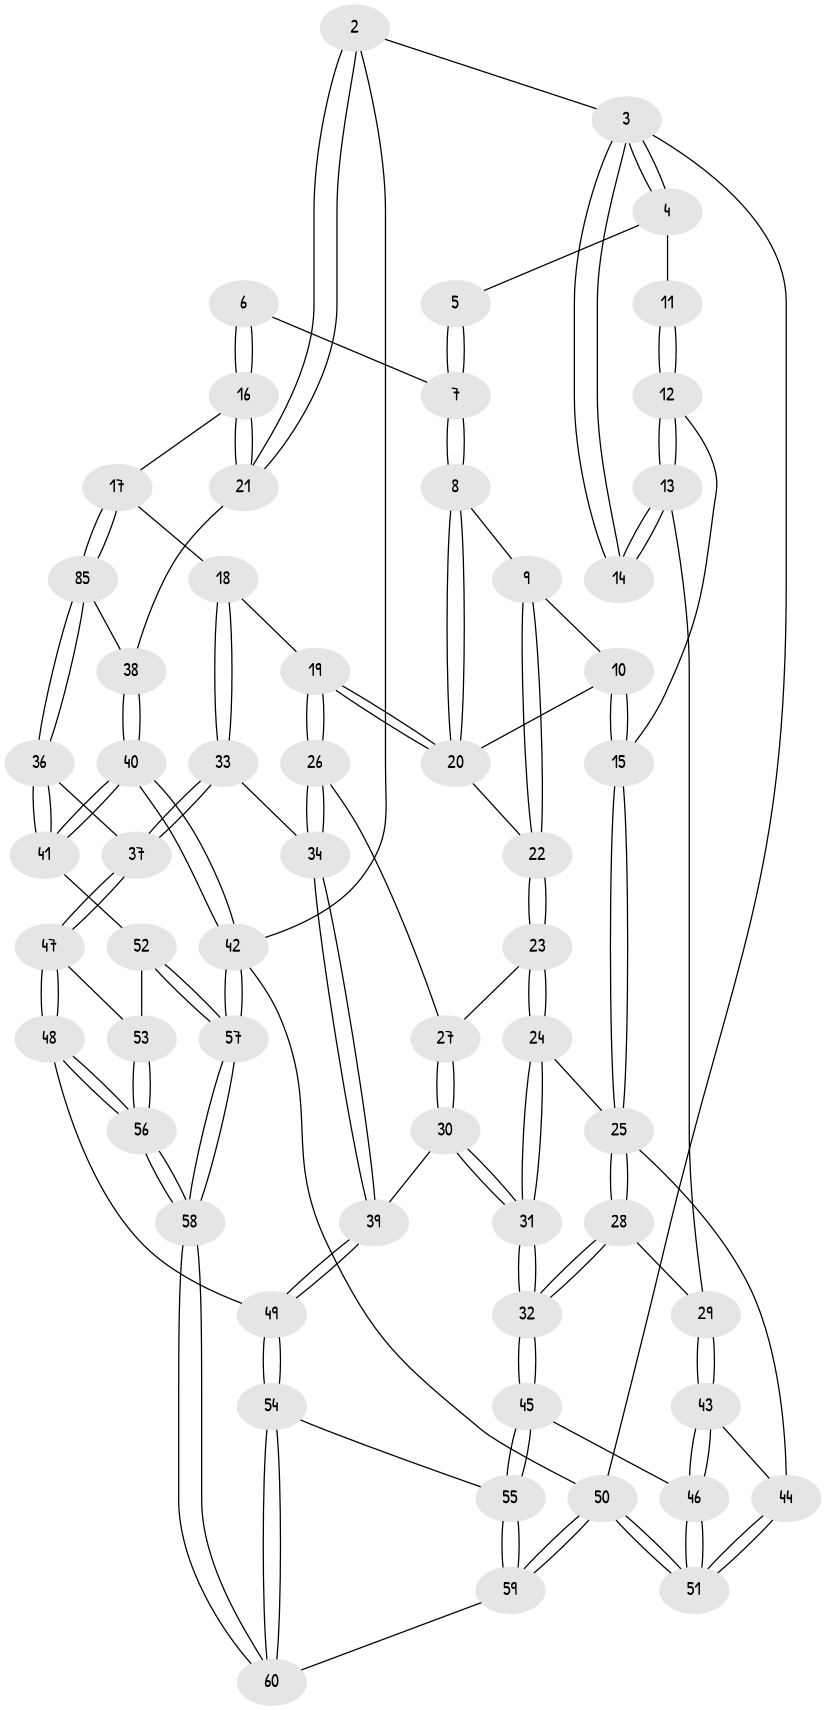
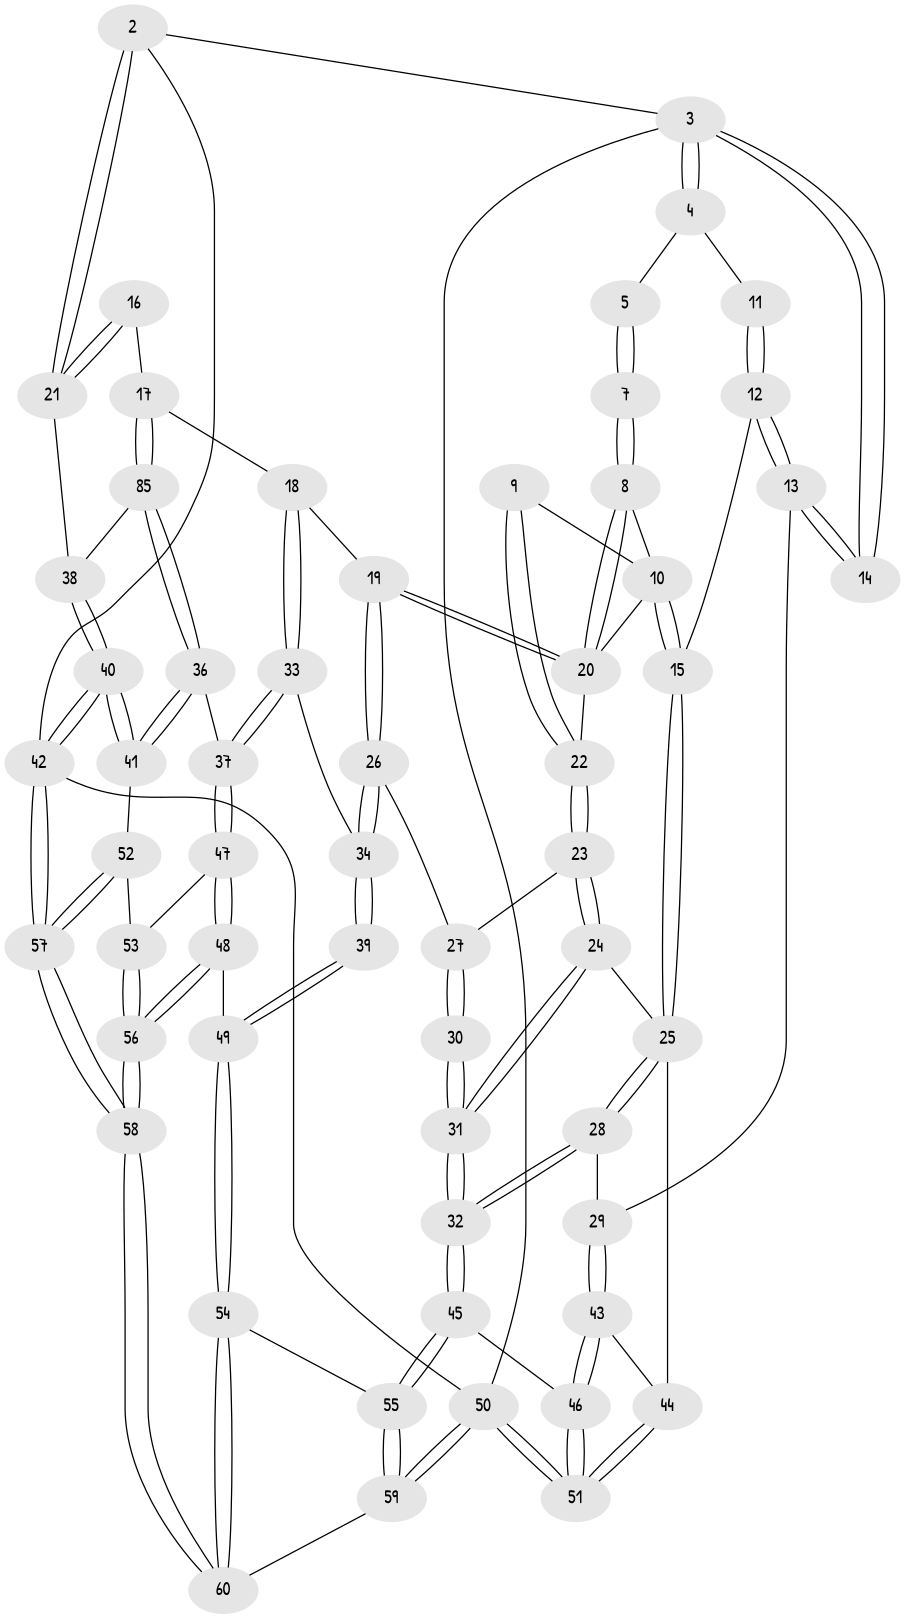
(244, 304) -> none
(491, 534) -> (641, 533)
(410, 1177) -> none
